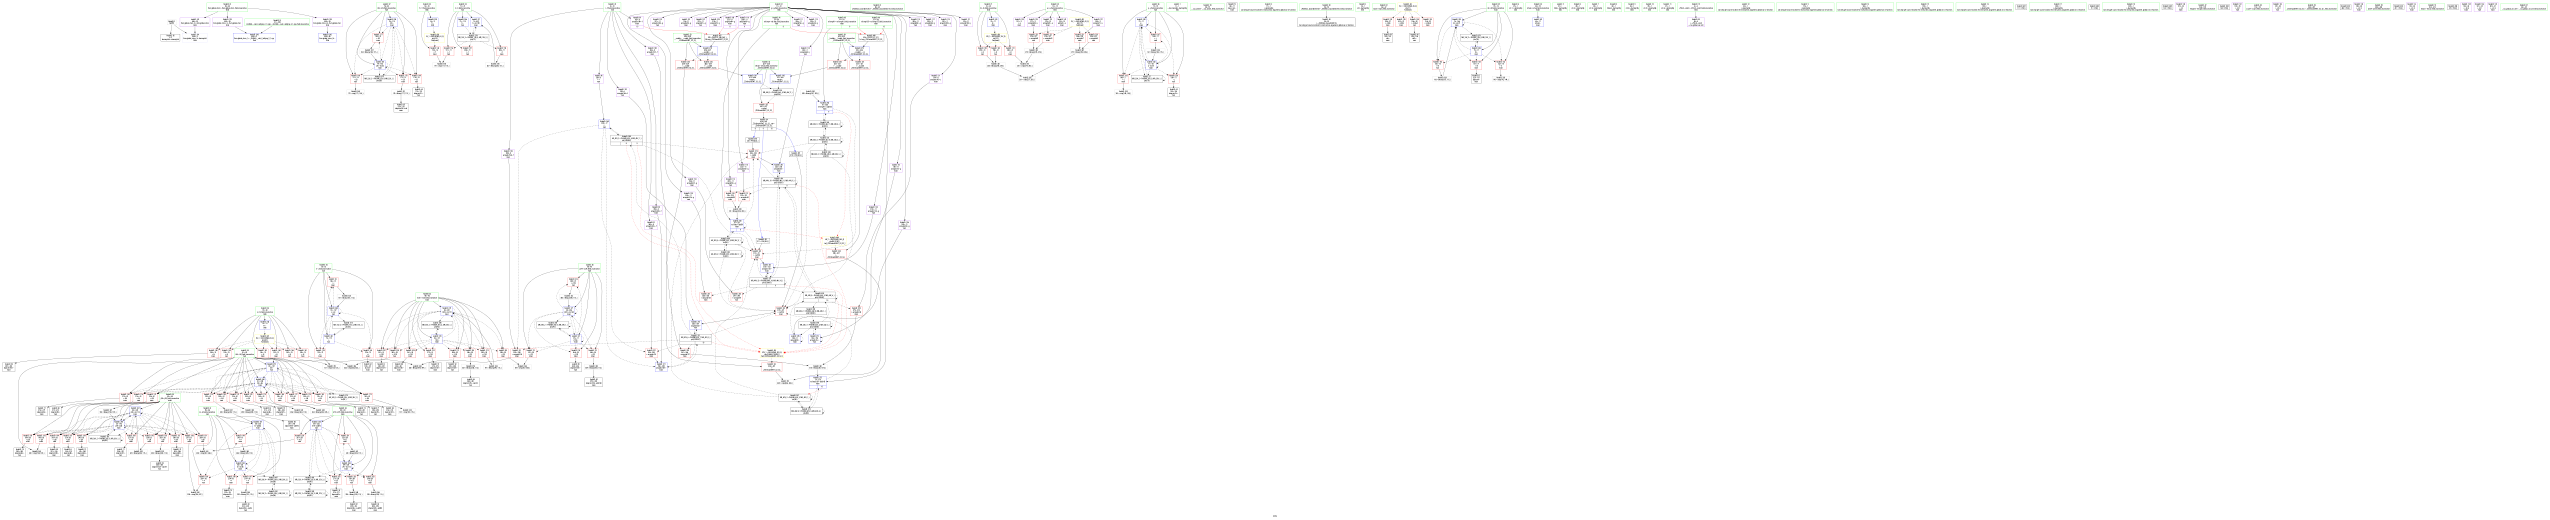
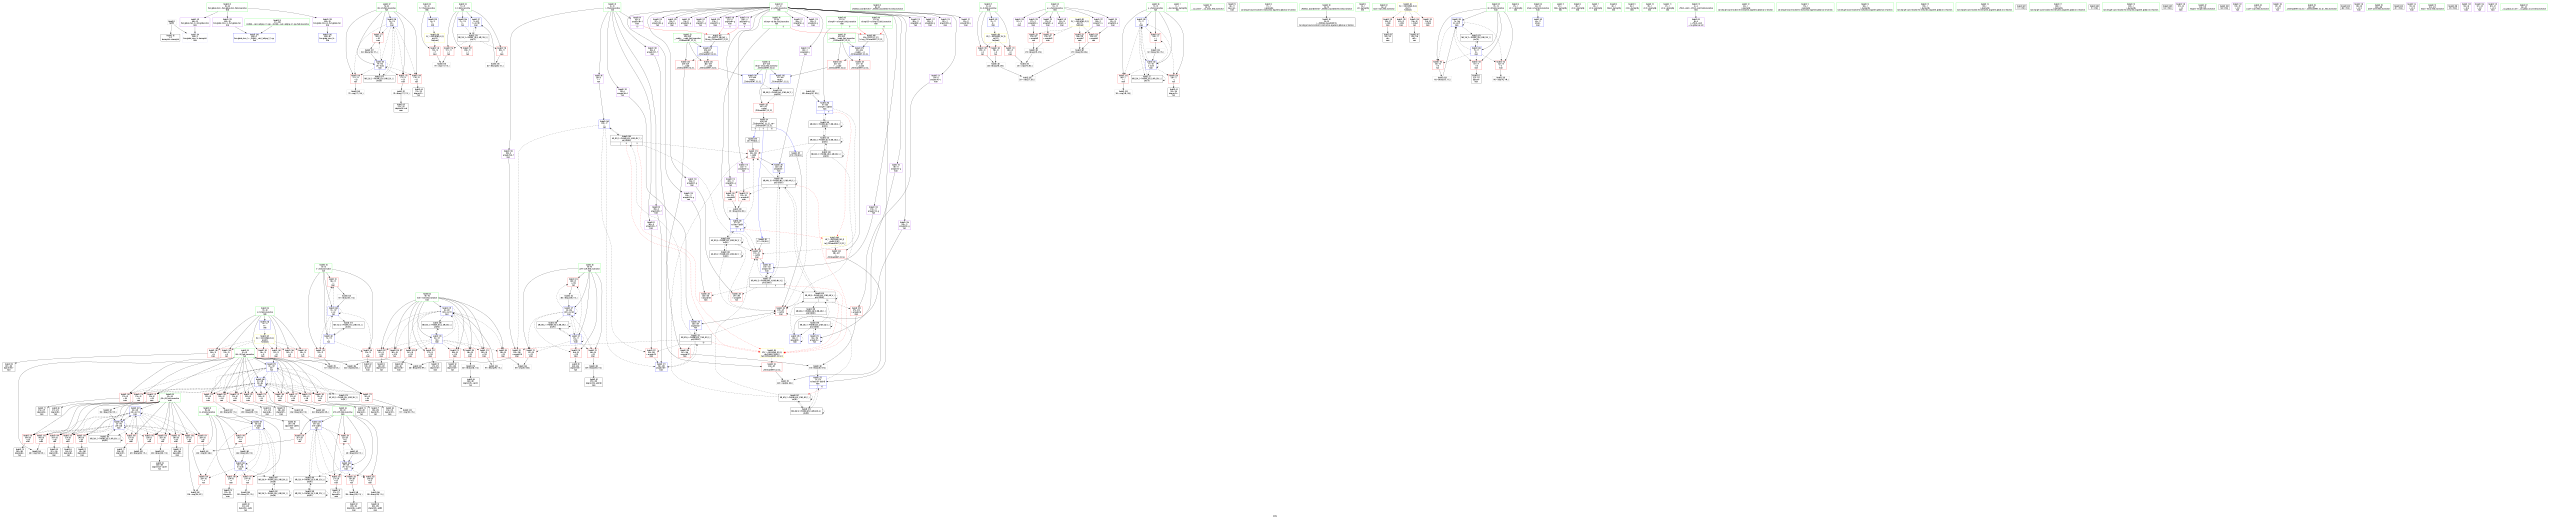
none -> (672, 22)
none -> (1113, 22)
